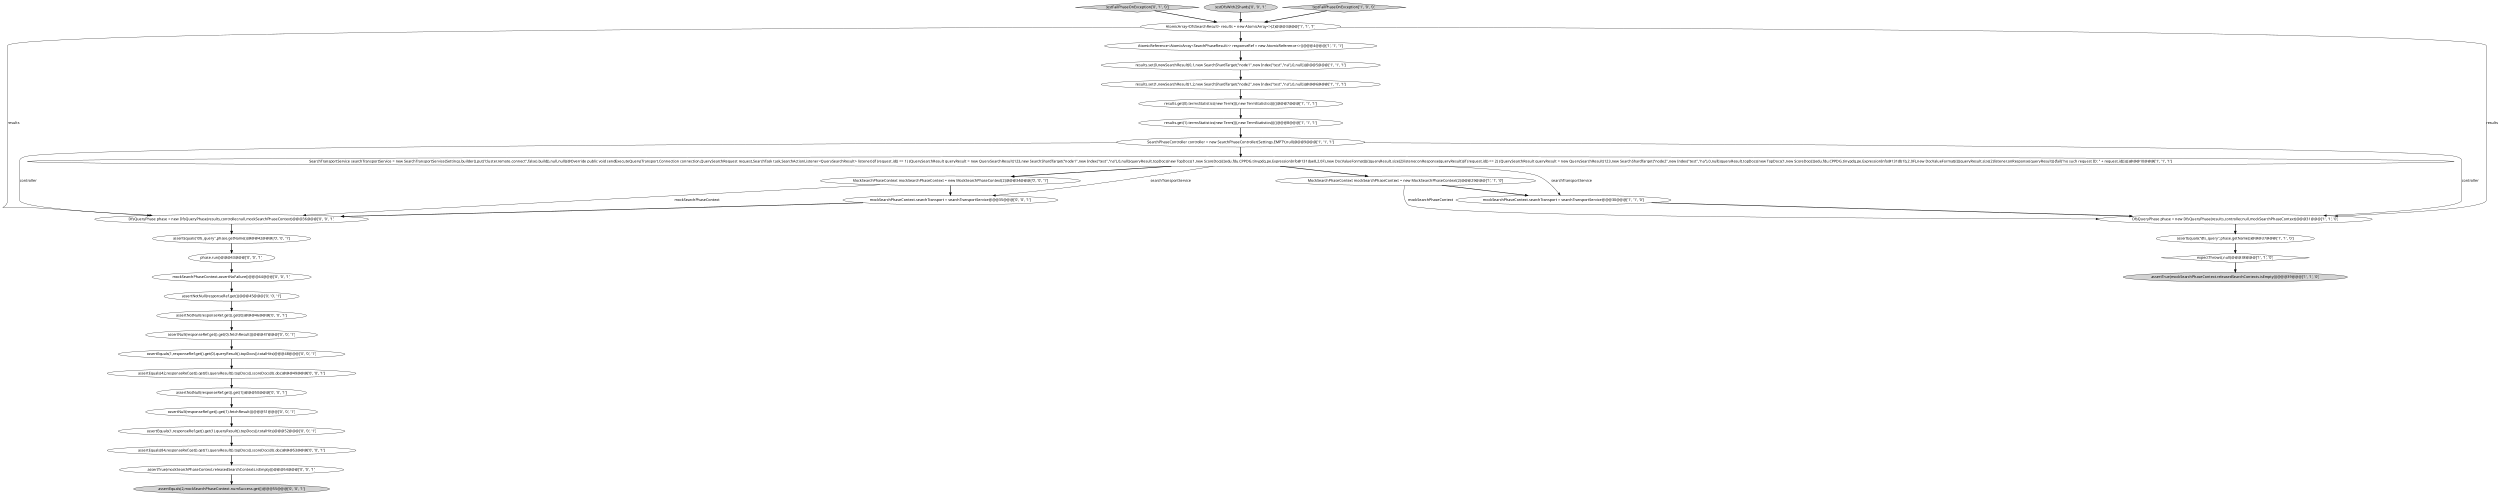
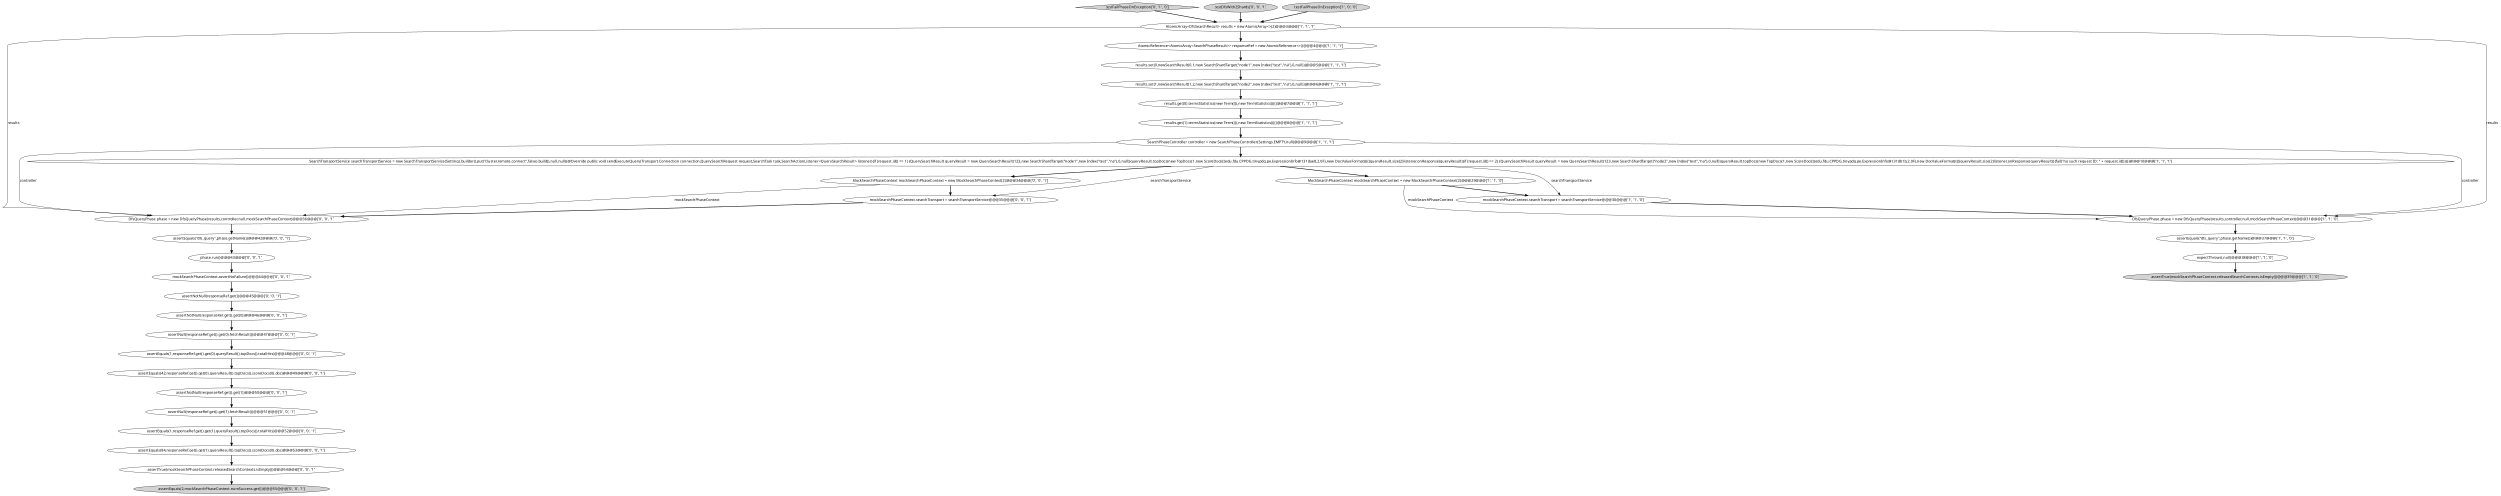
(1344, 7) -> (1326, 7)
(2235, 258) -> (2235, 258)
